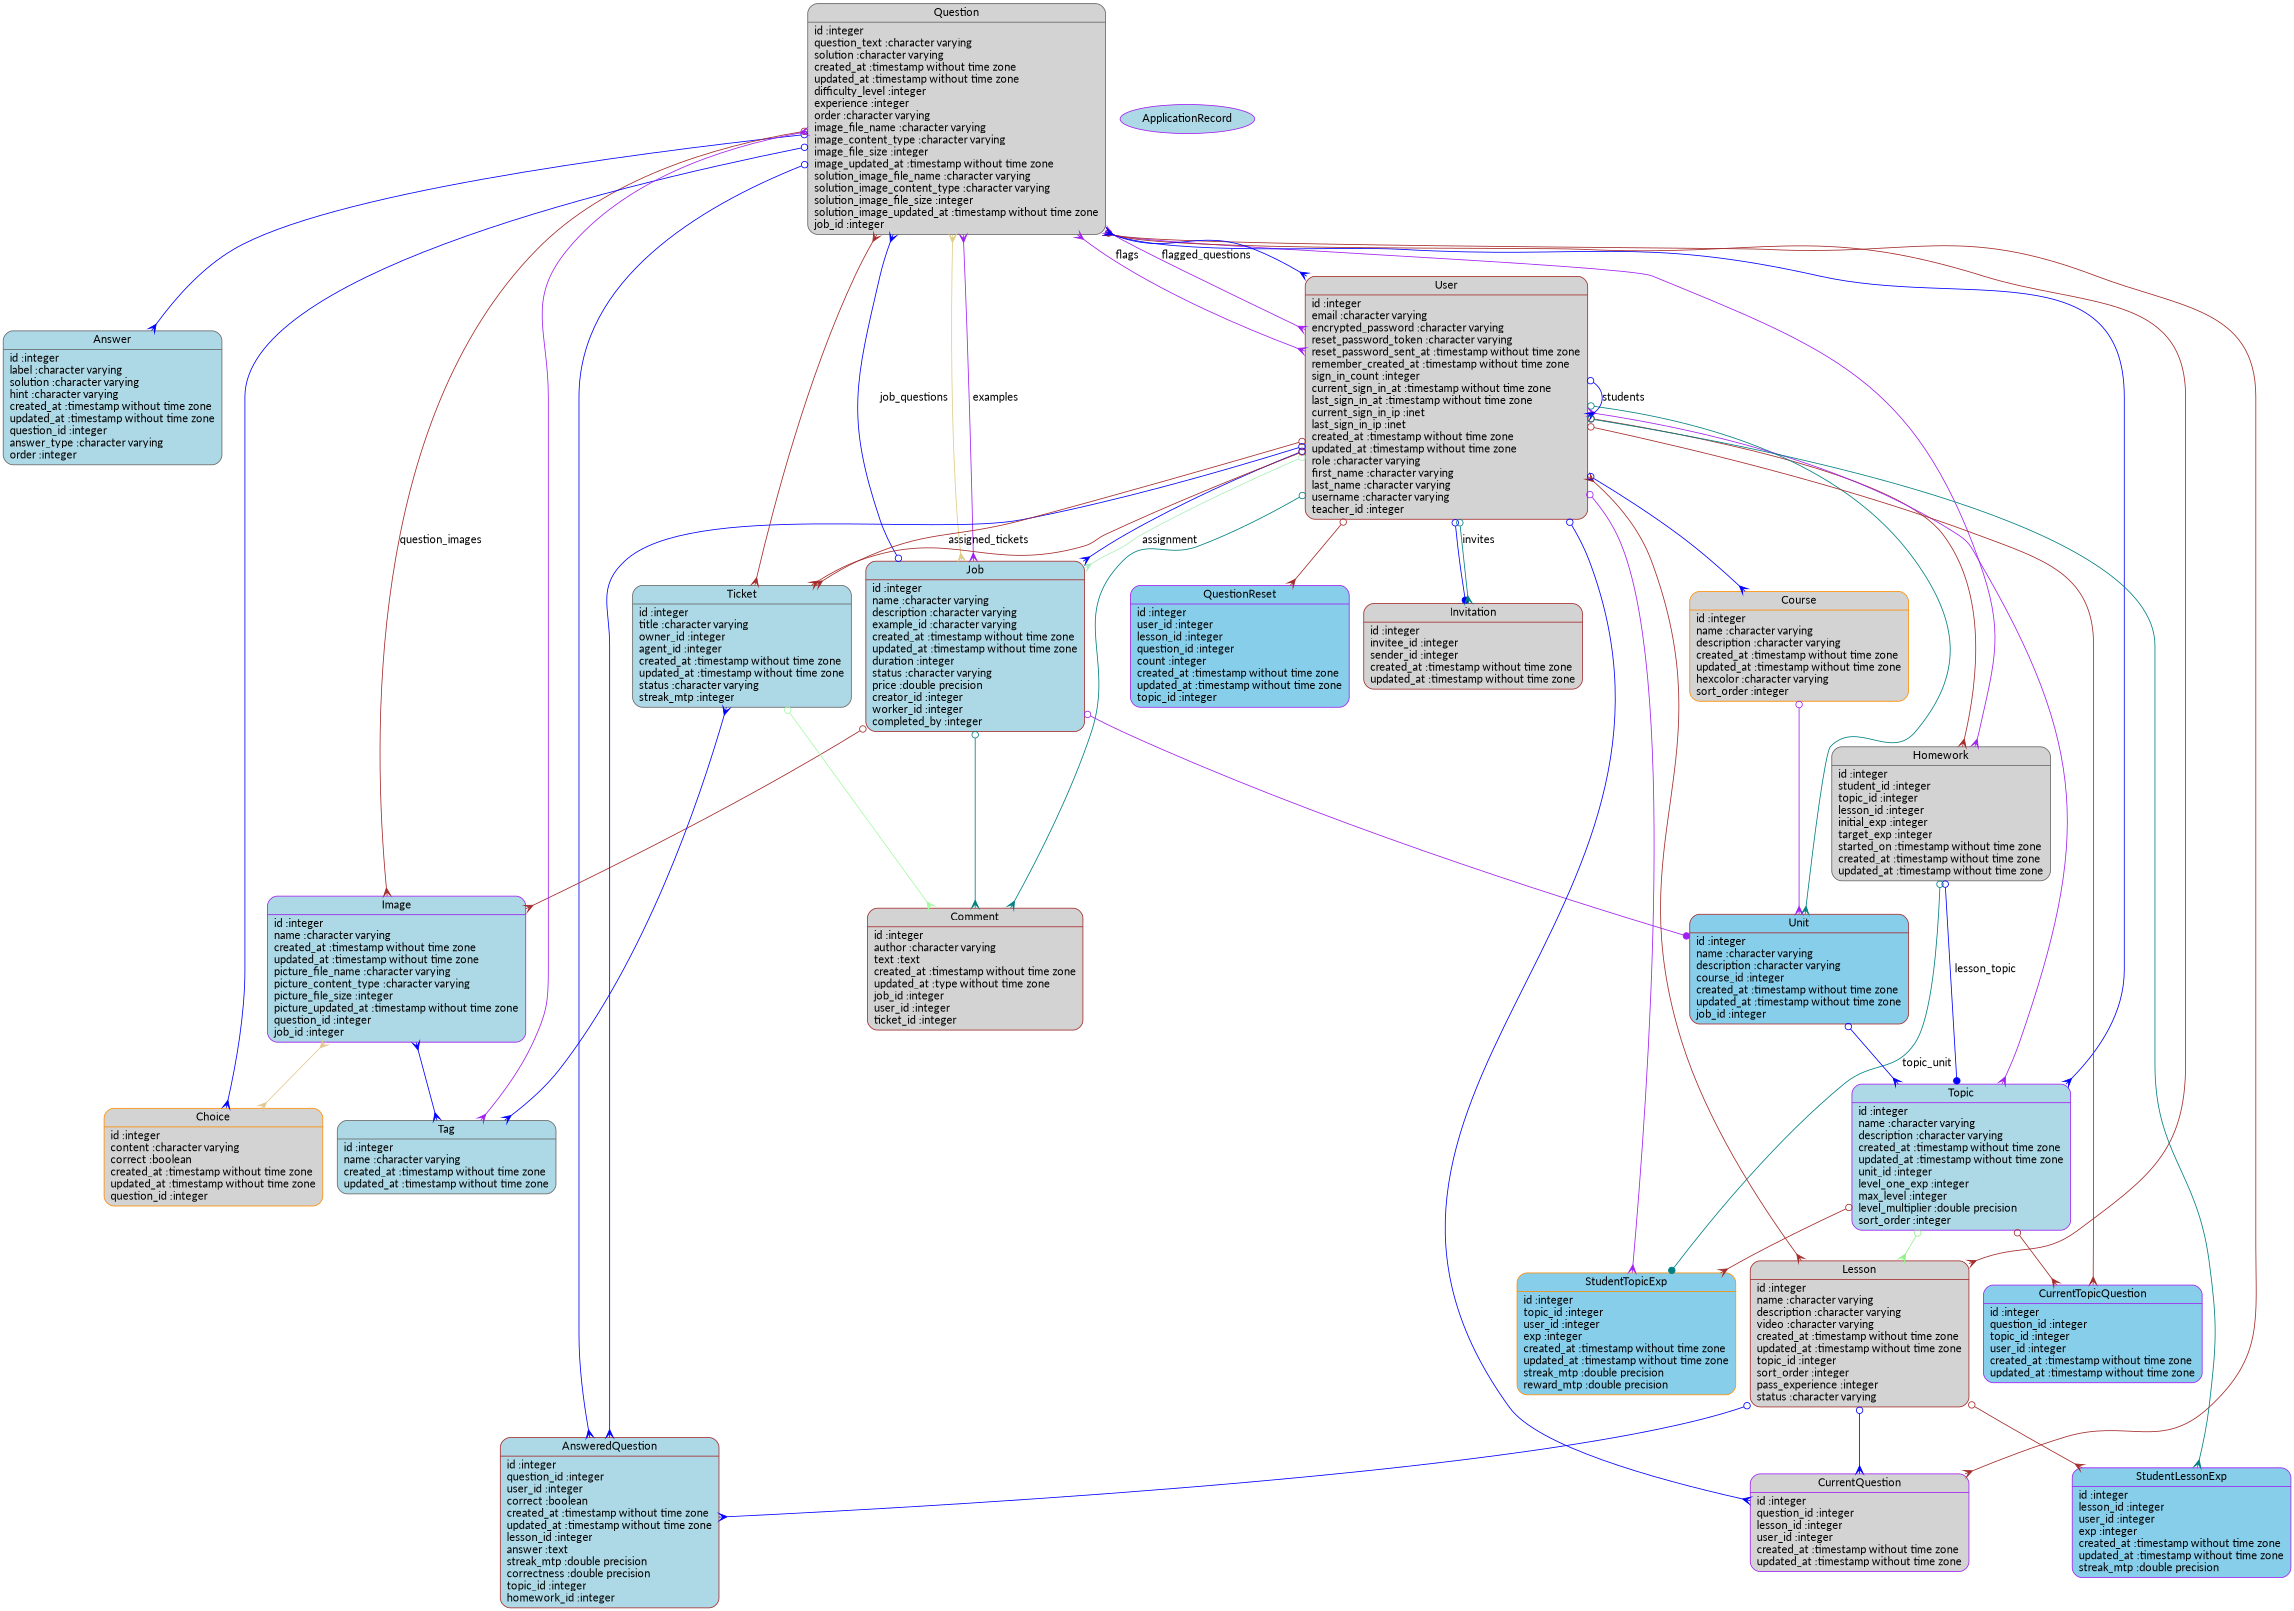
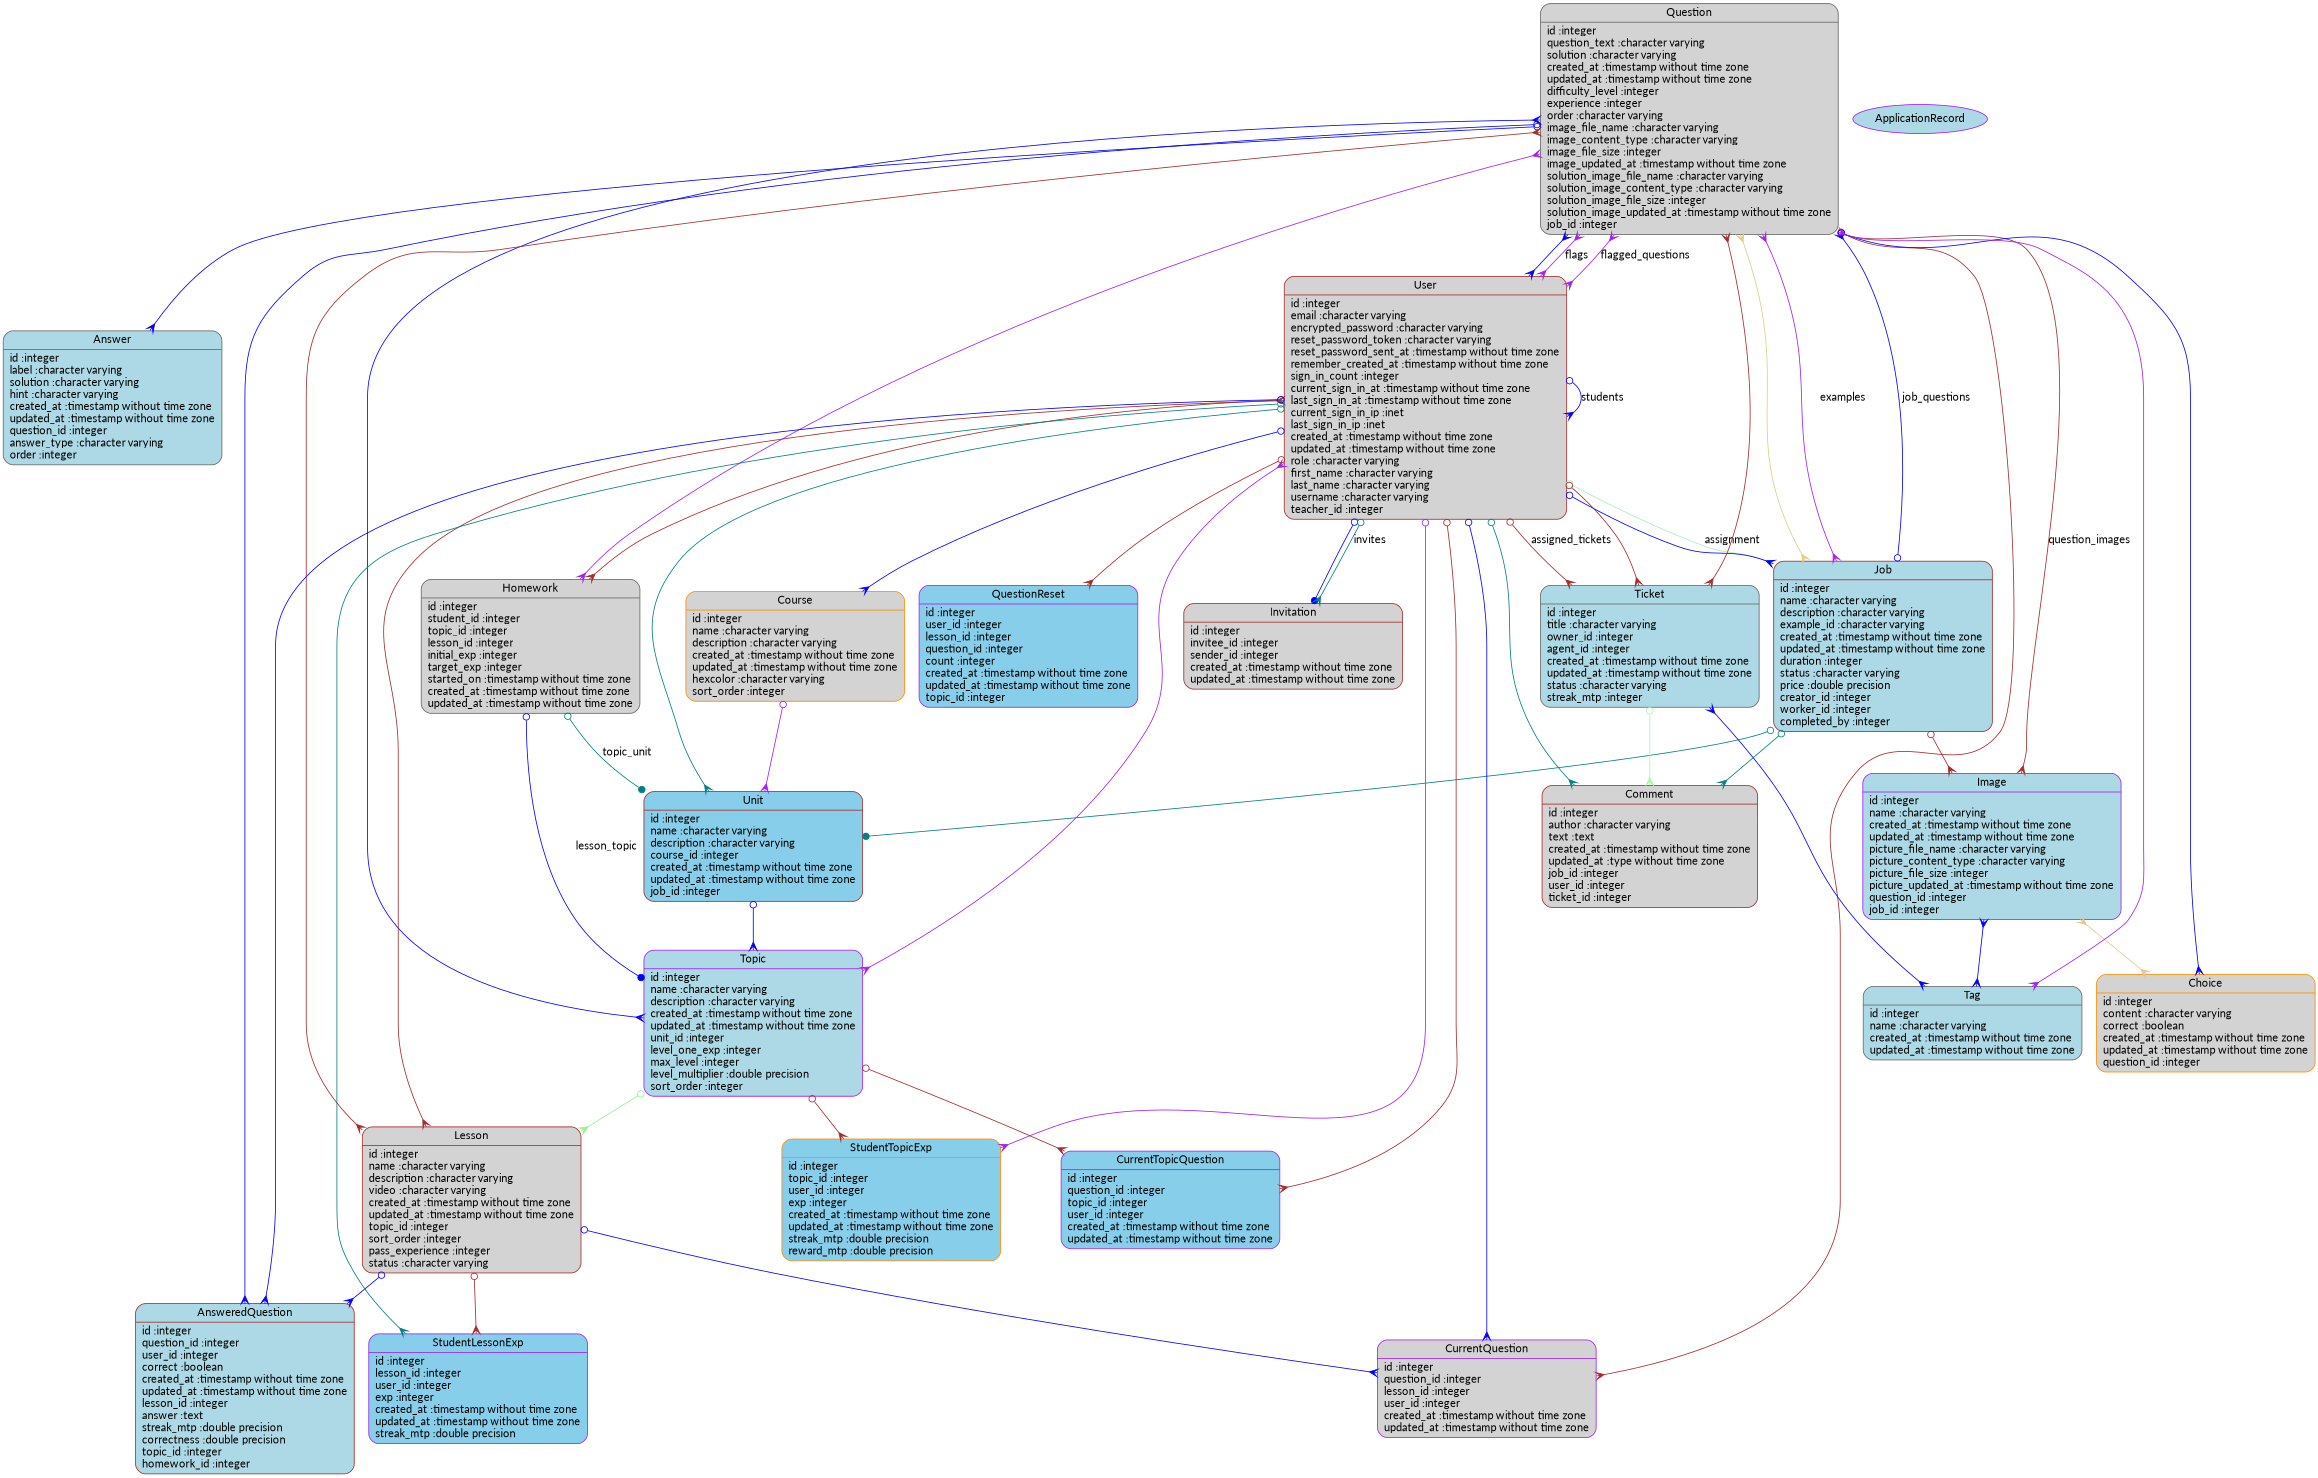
(1383, 836) -> (1320, 794)
(1841, 1087) -> (601, 757)
